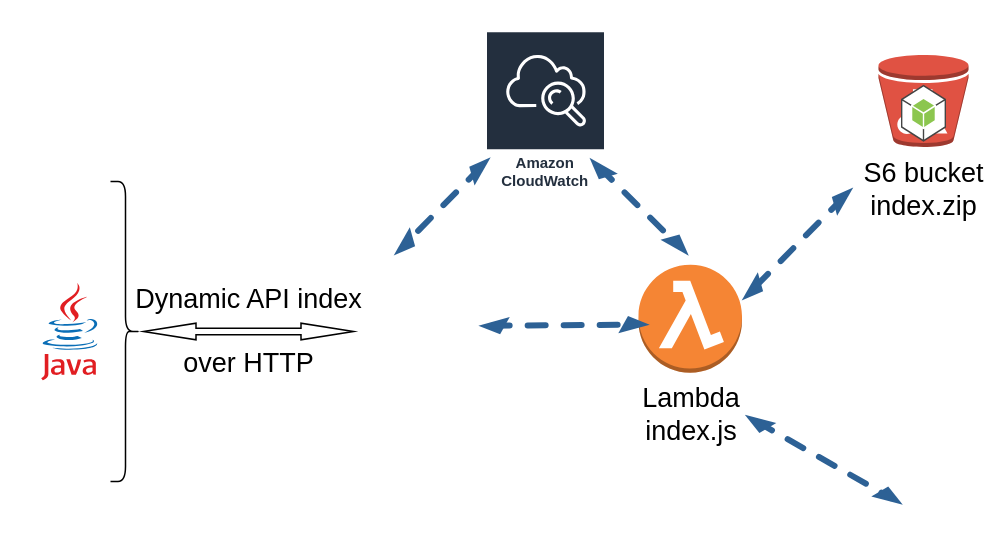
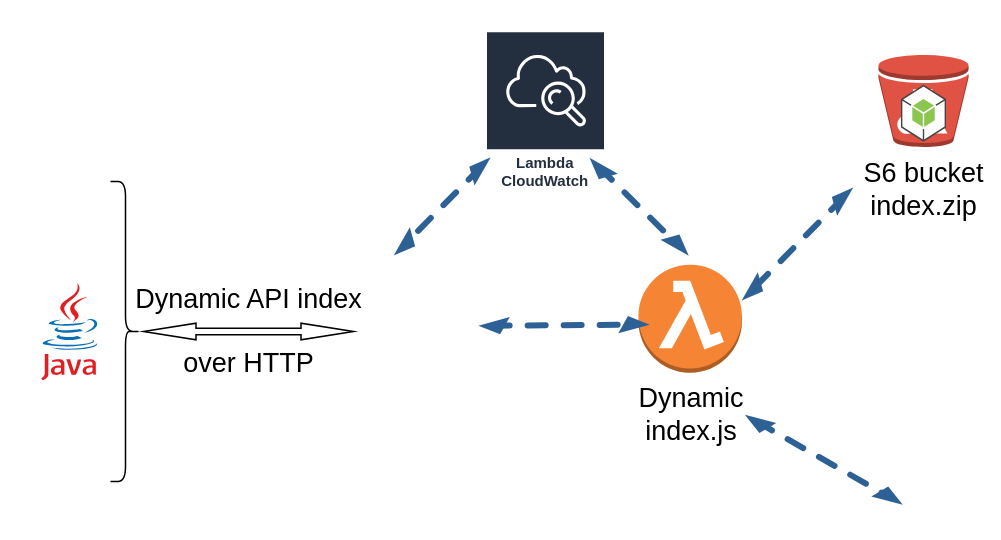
(545, 172) -> (545, 172)
(692, 405) -> (692, 405)
